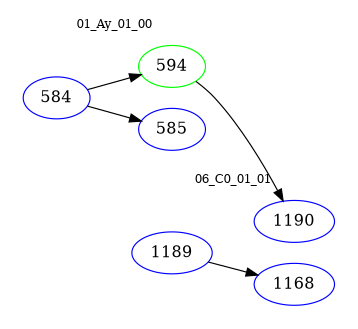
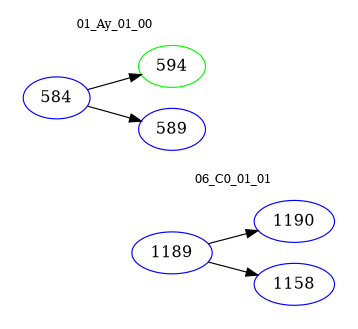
(172, 129) -> (172, 129)
(242, 132) -> (227, 239)
(294, 284) -> (294, 284)
